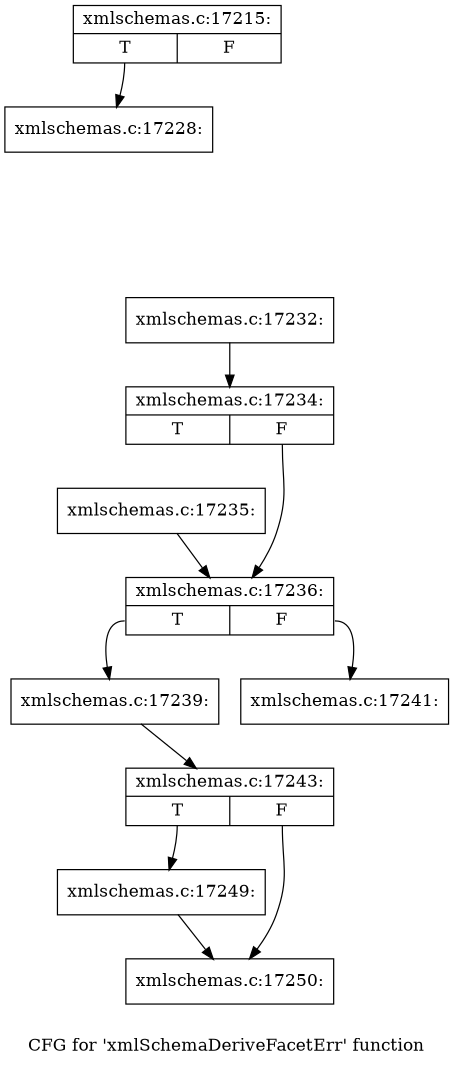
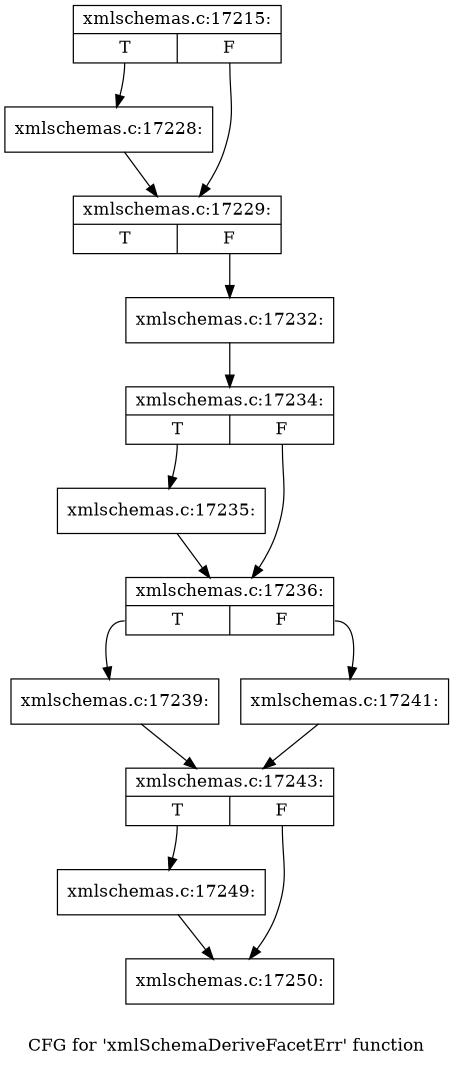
none -> (177, 225)
none -> (176, 461)
none -> (296, 742)
